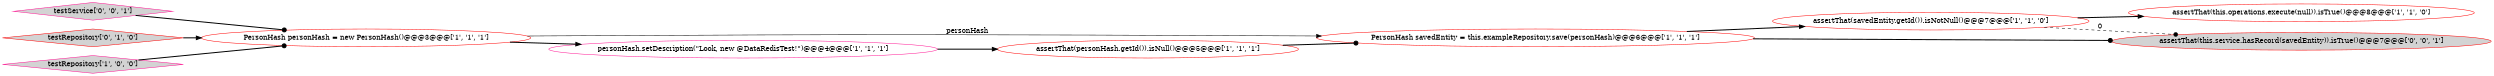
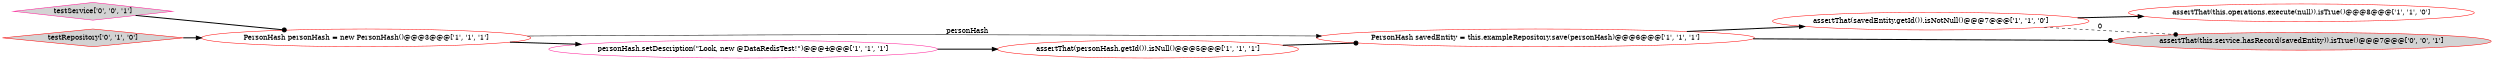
(93, 64) -> none
